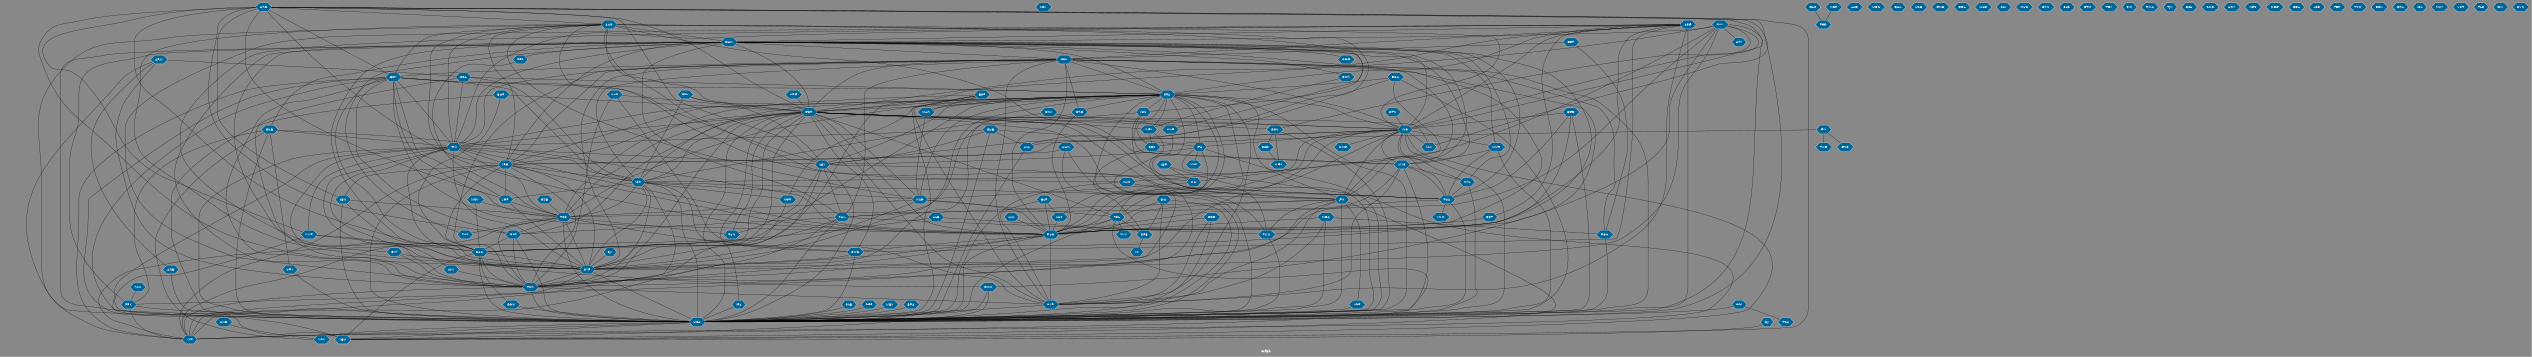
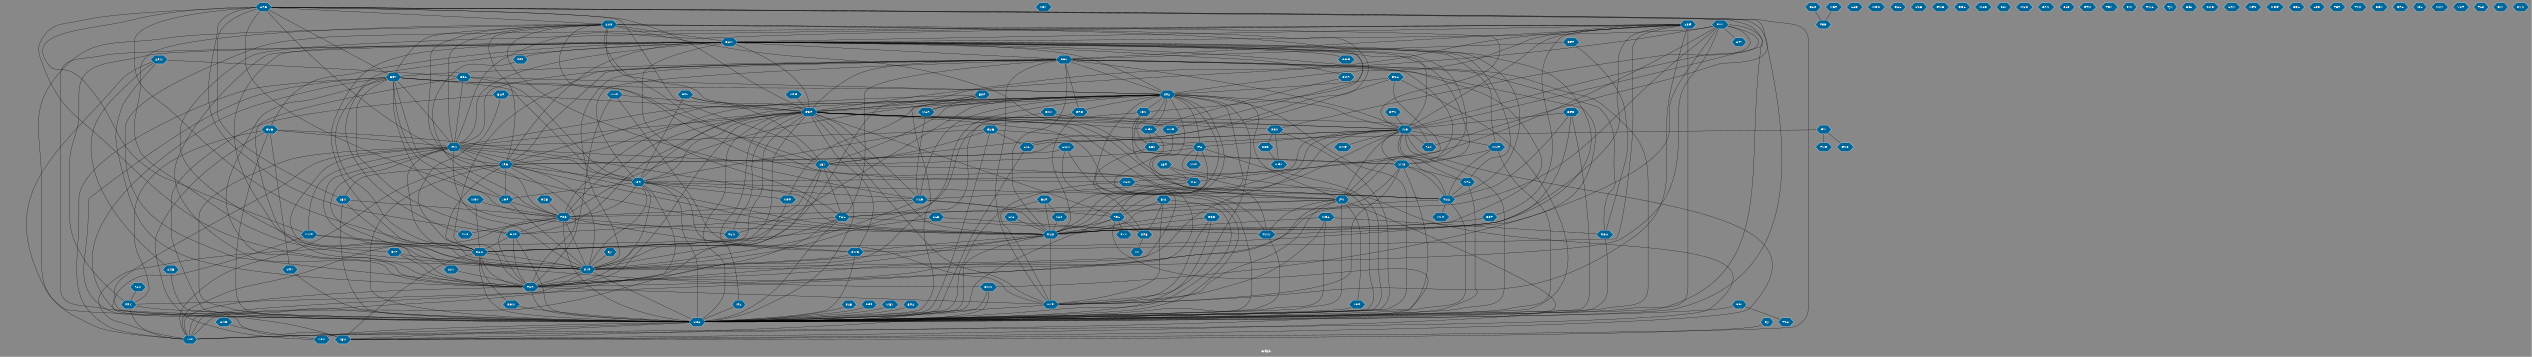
(952, 186) -> none
